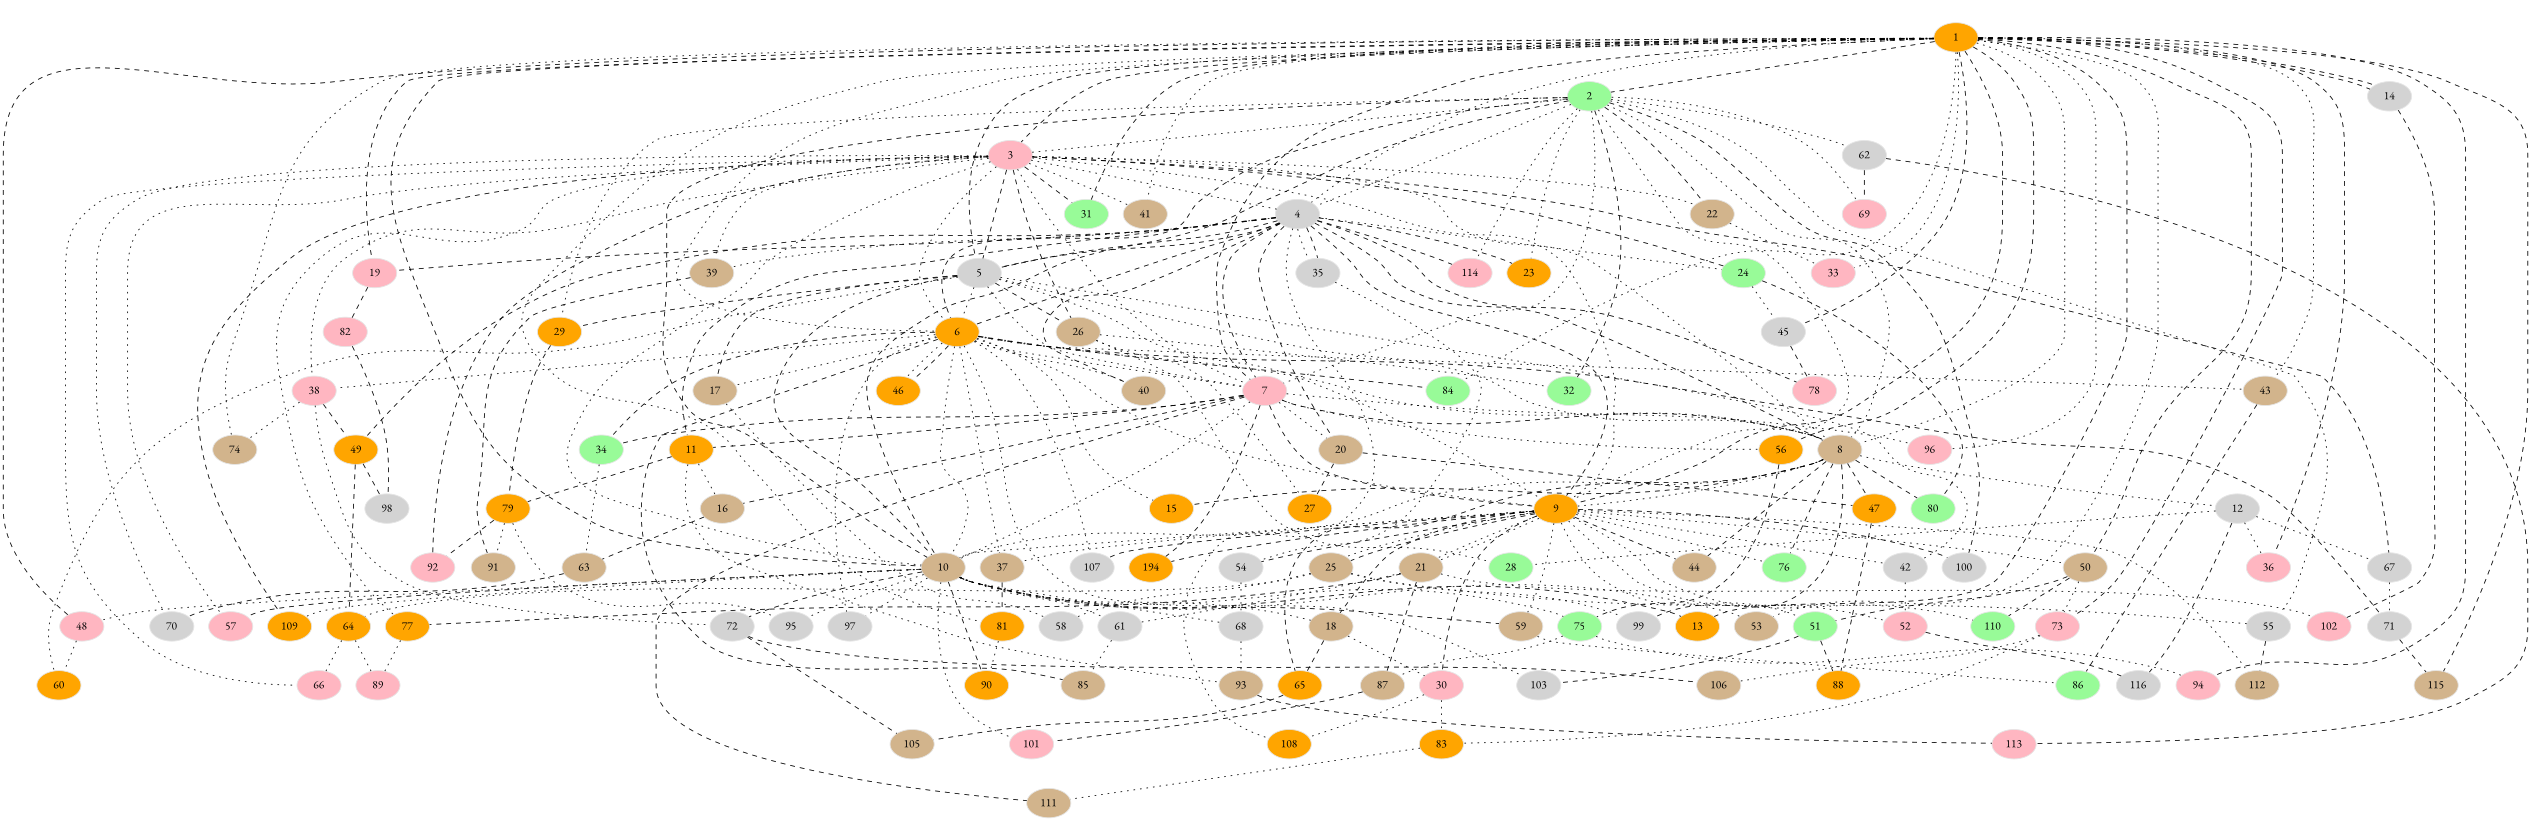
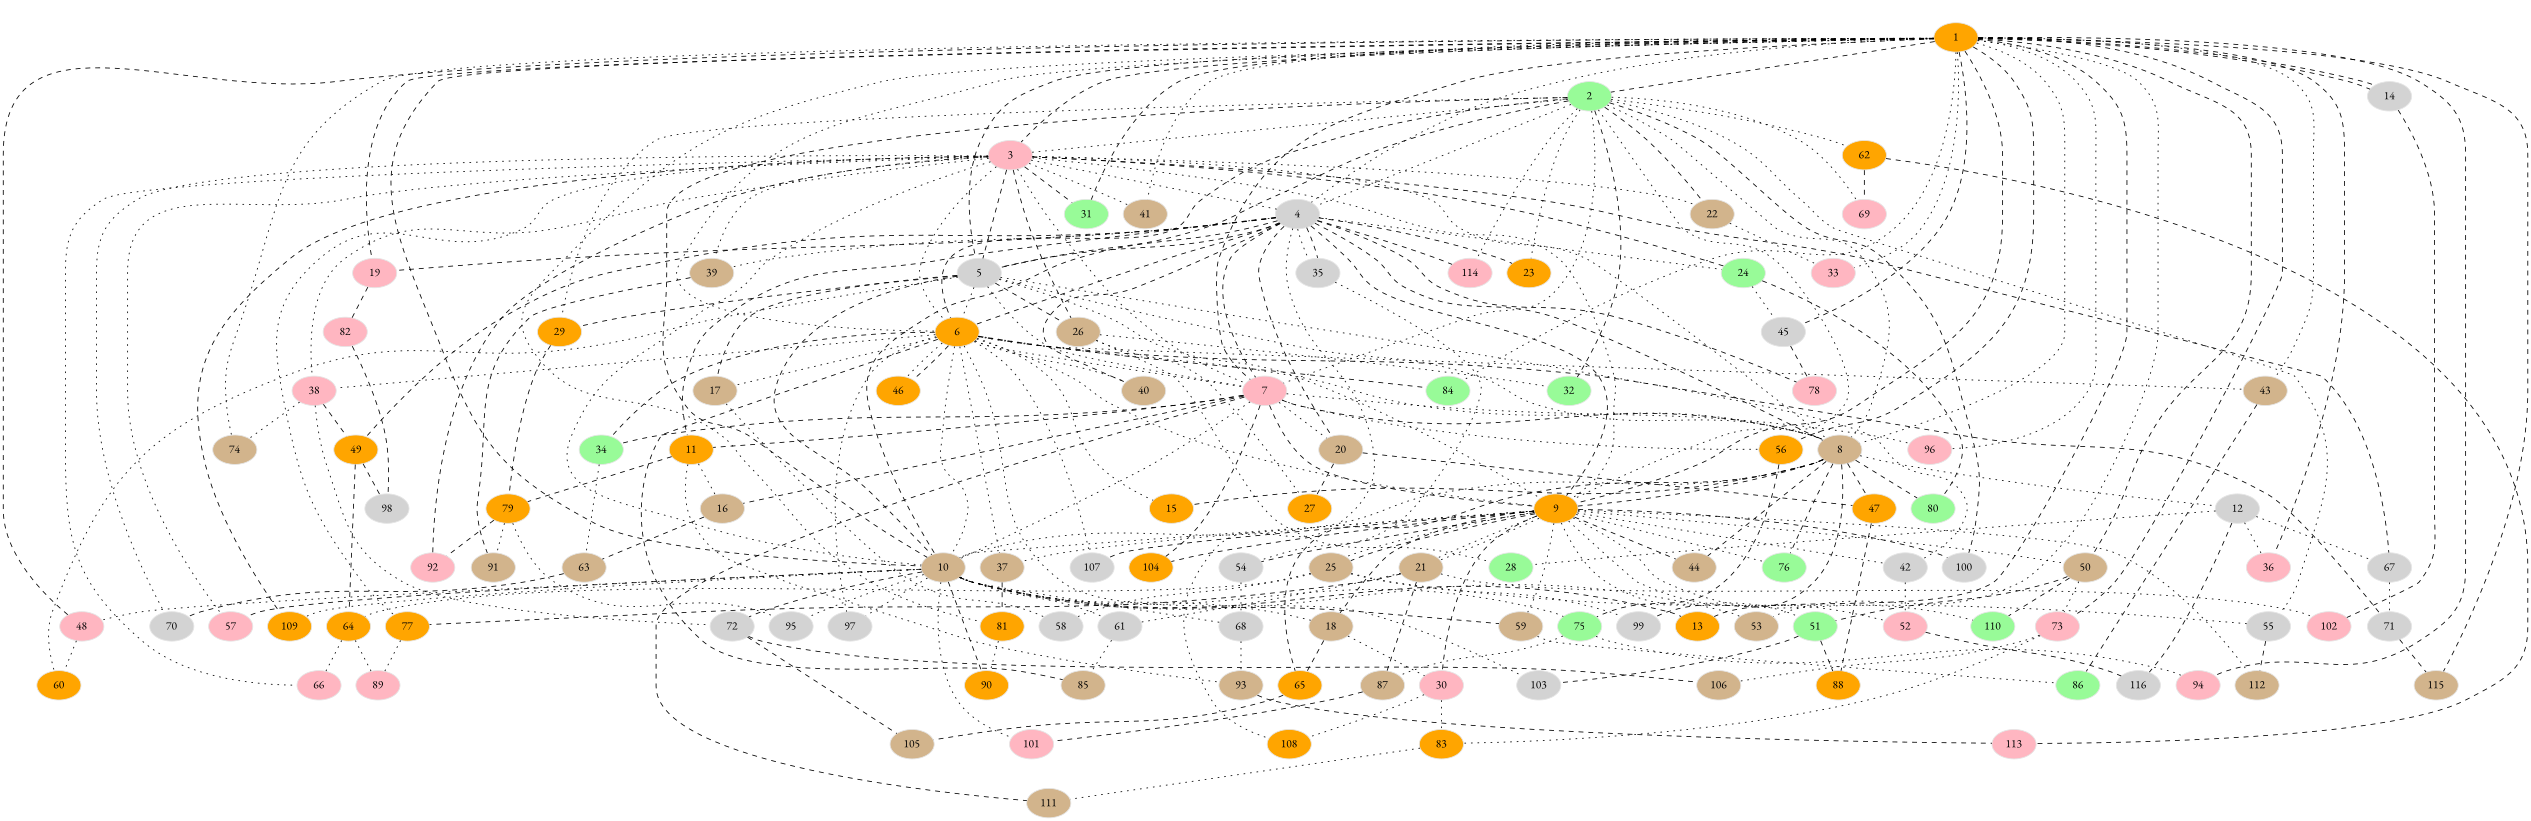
(1864, 155) -> (1864, 155)
(1683, 493) -> (1683, 493)
(1151, 568) -> (1151, 568)
